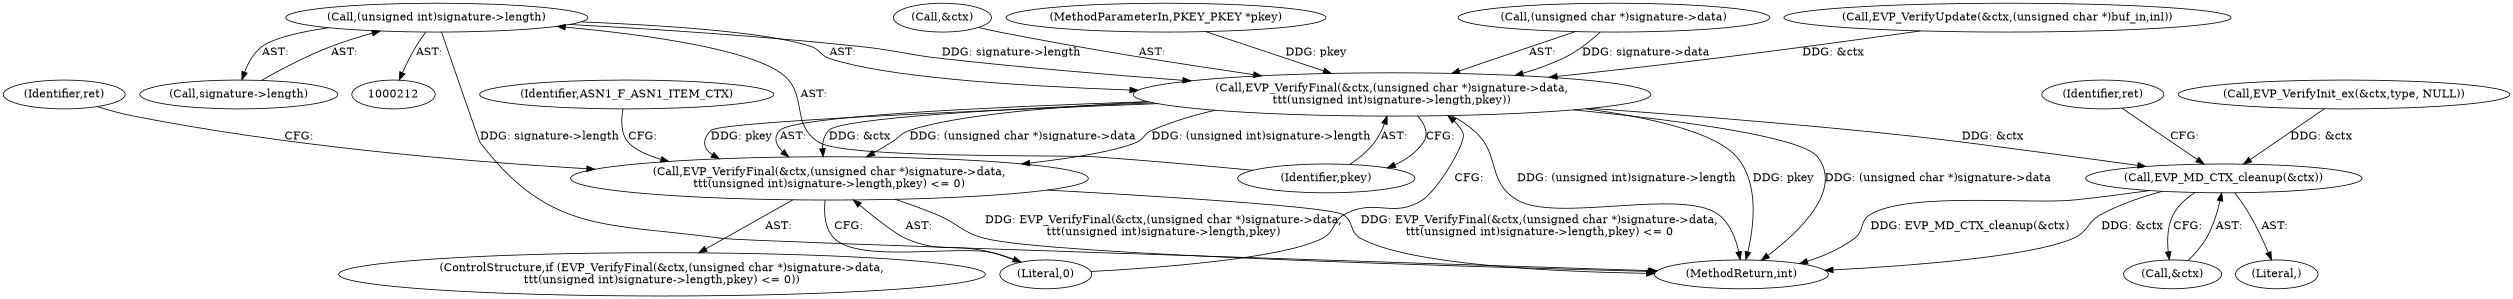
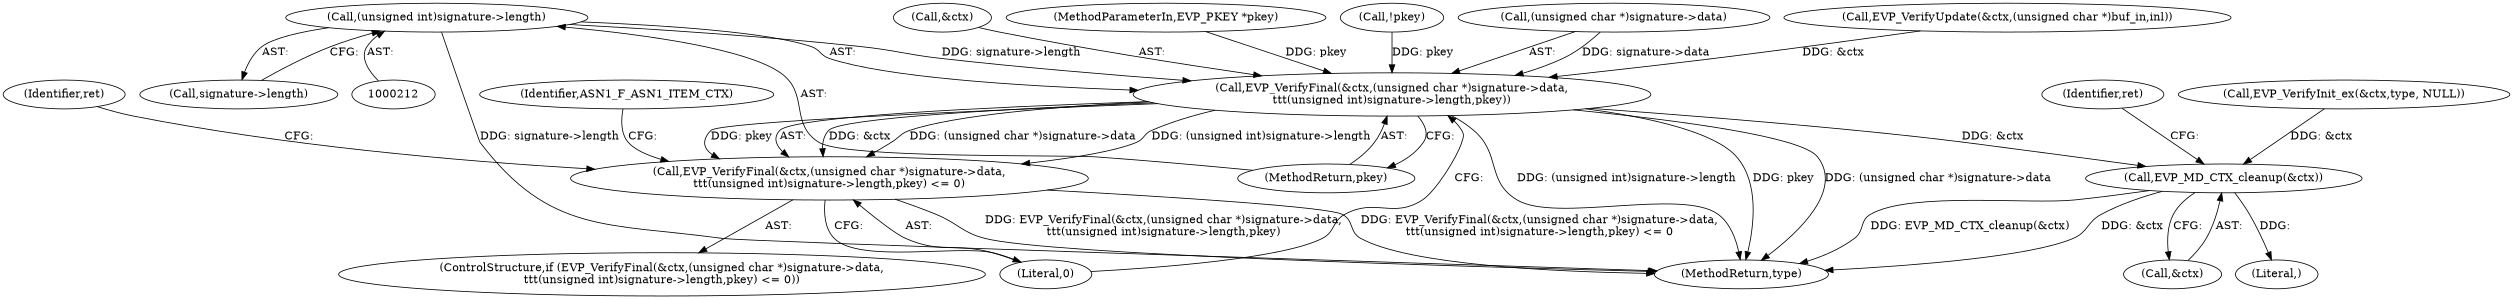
(1166, 18) -> (1166, 18)
none -> (1392, 18)
(346, 52) -> (346, 52)
(413, 52) -> (365, 58)
(1326, 178) -> (1326, 178)
(2277, 226) -> (2277, 226)
(1741, 274) -> (1741, 274)
